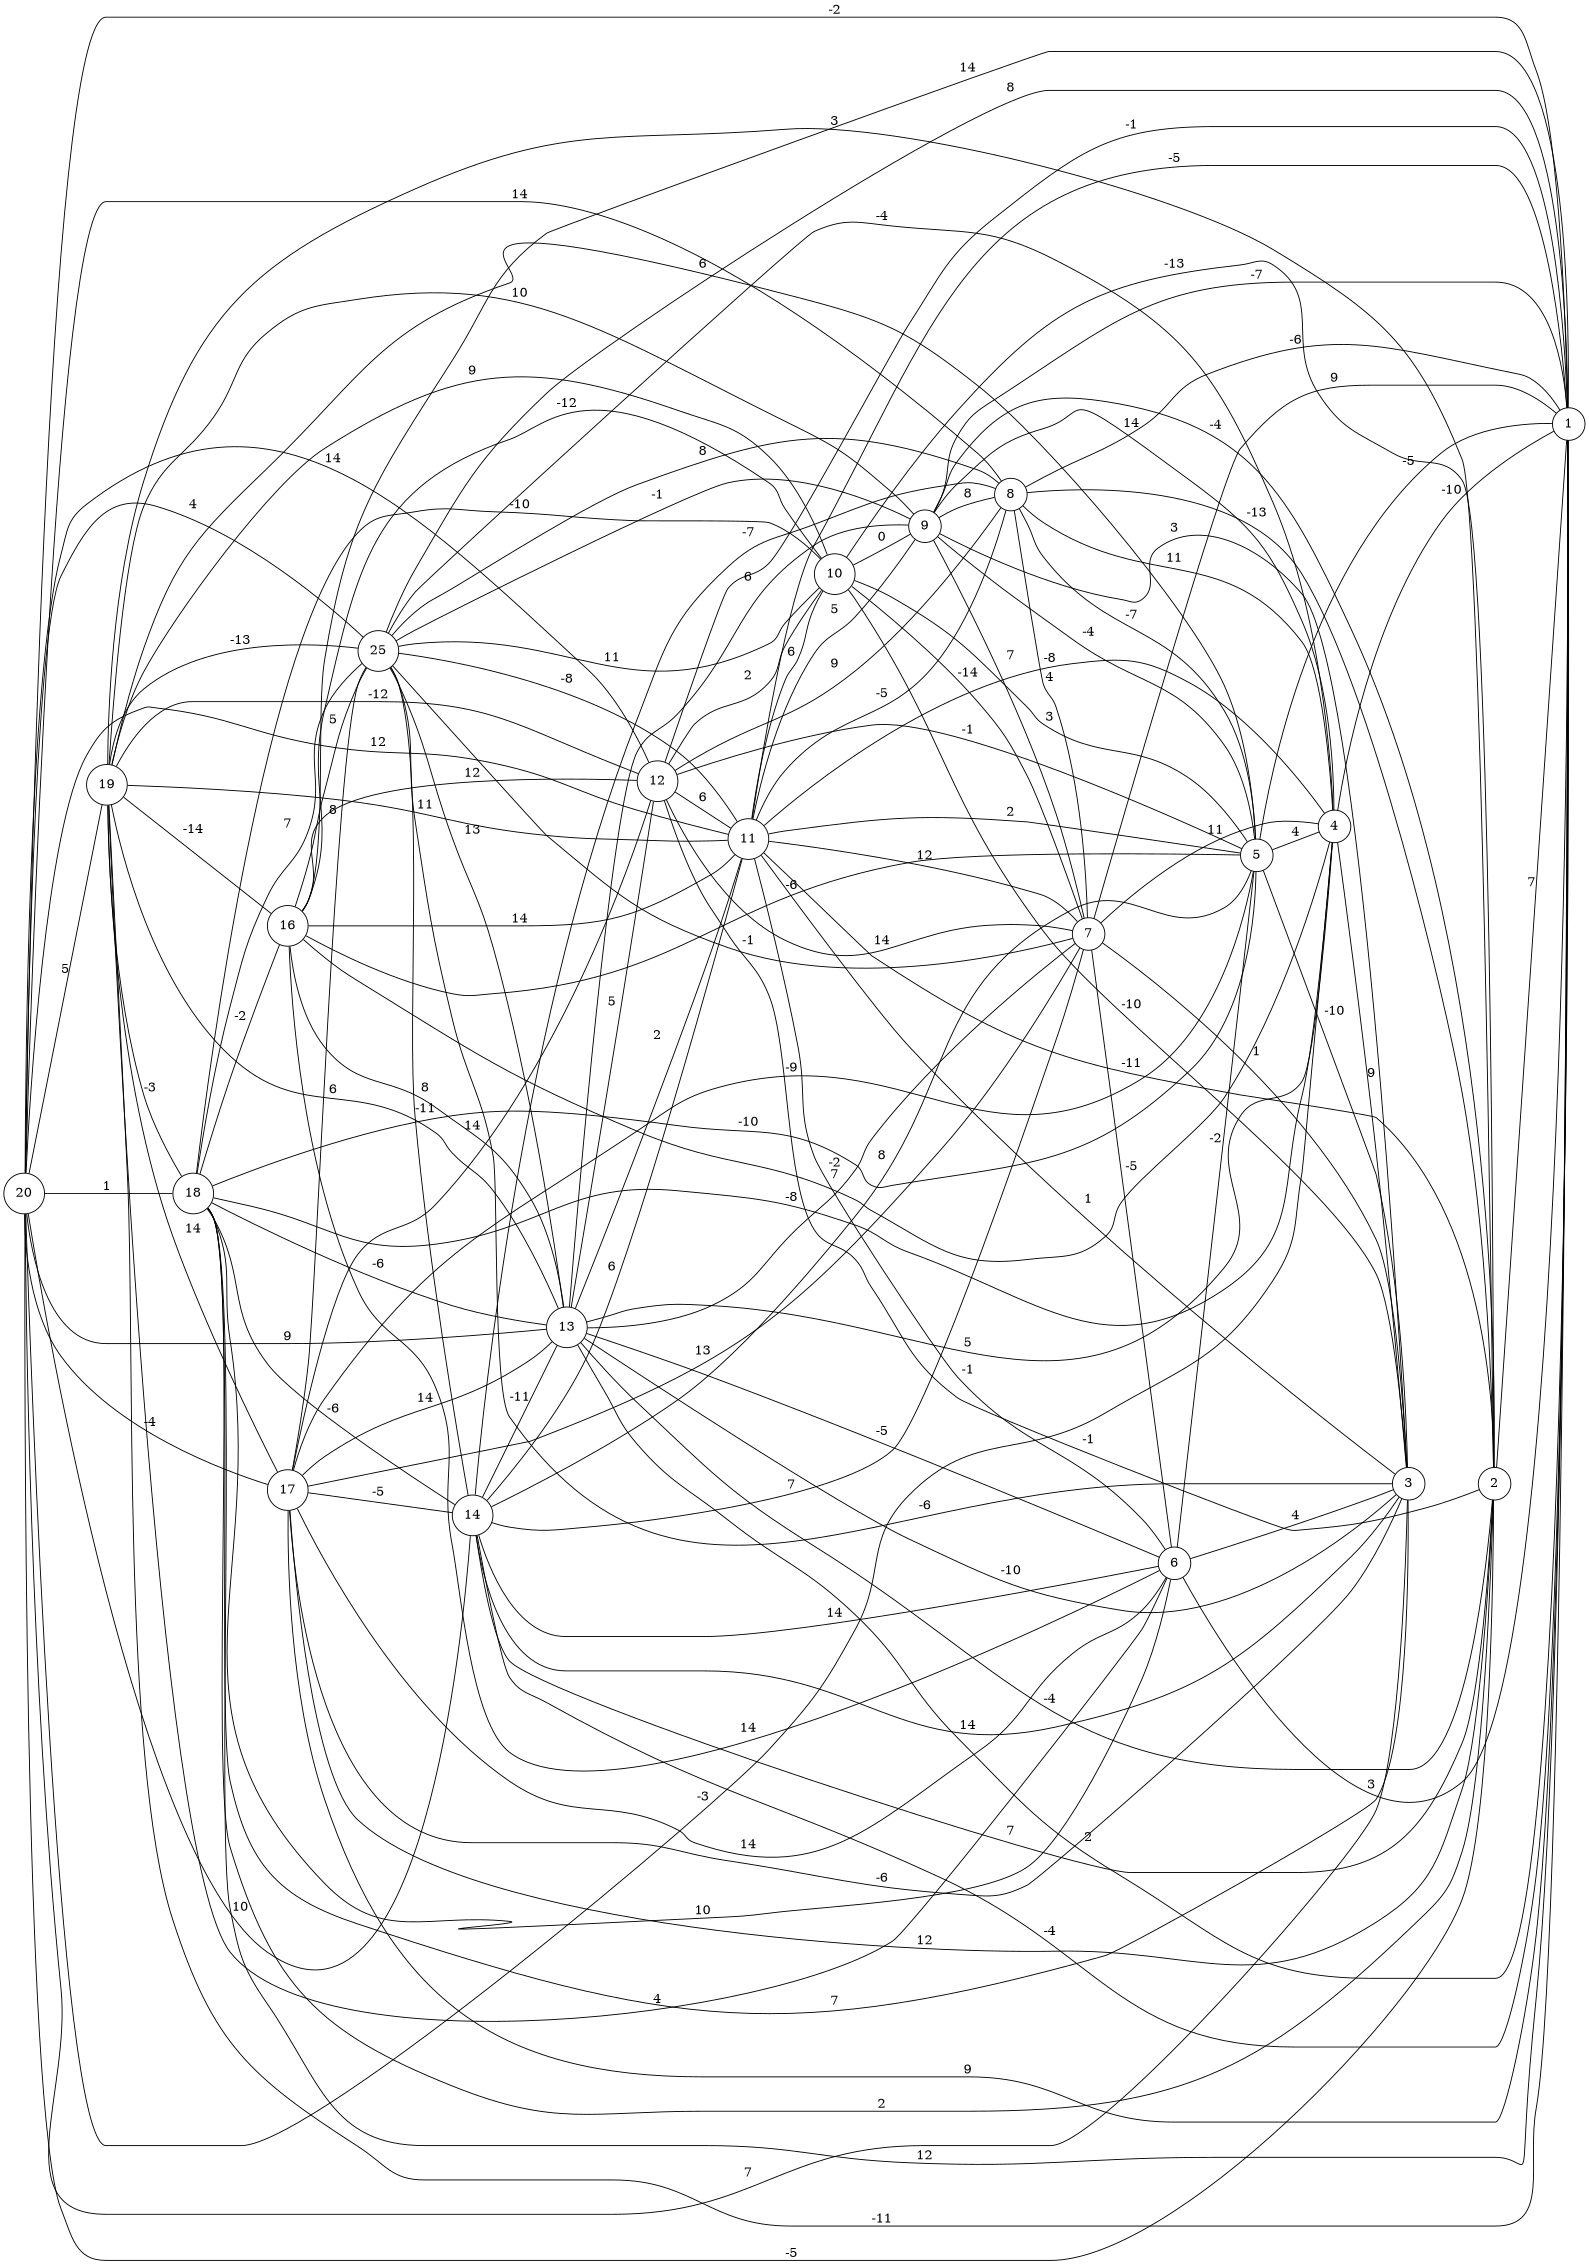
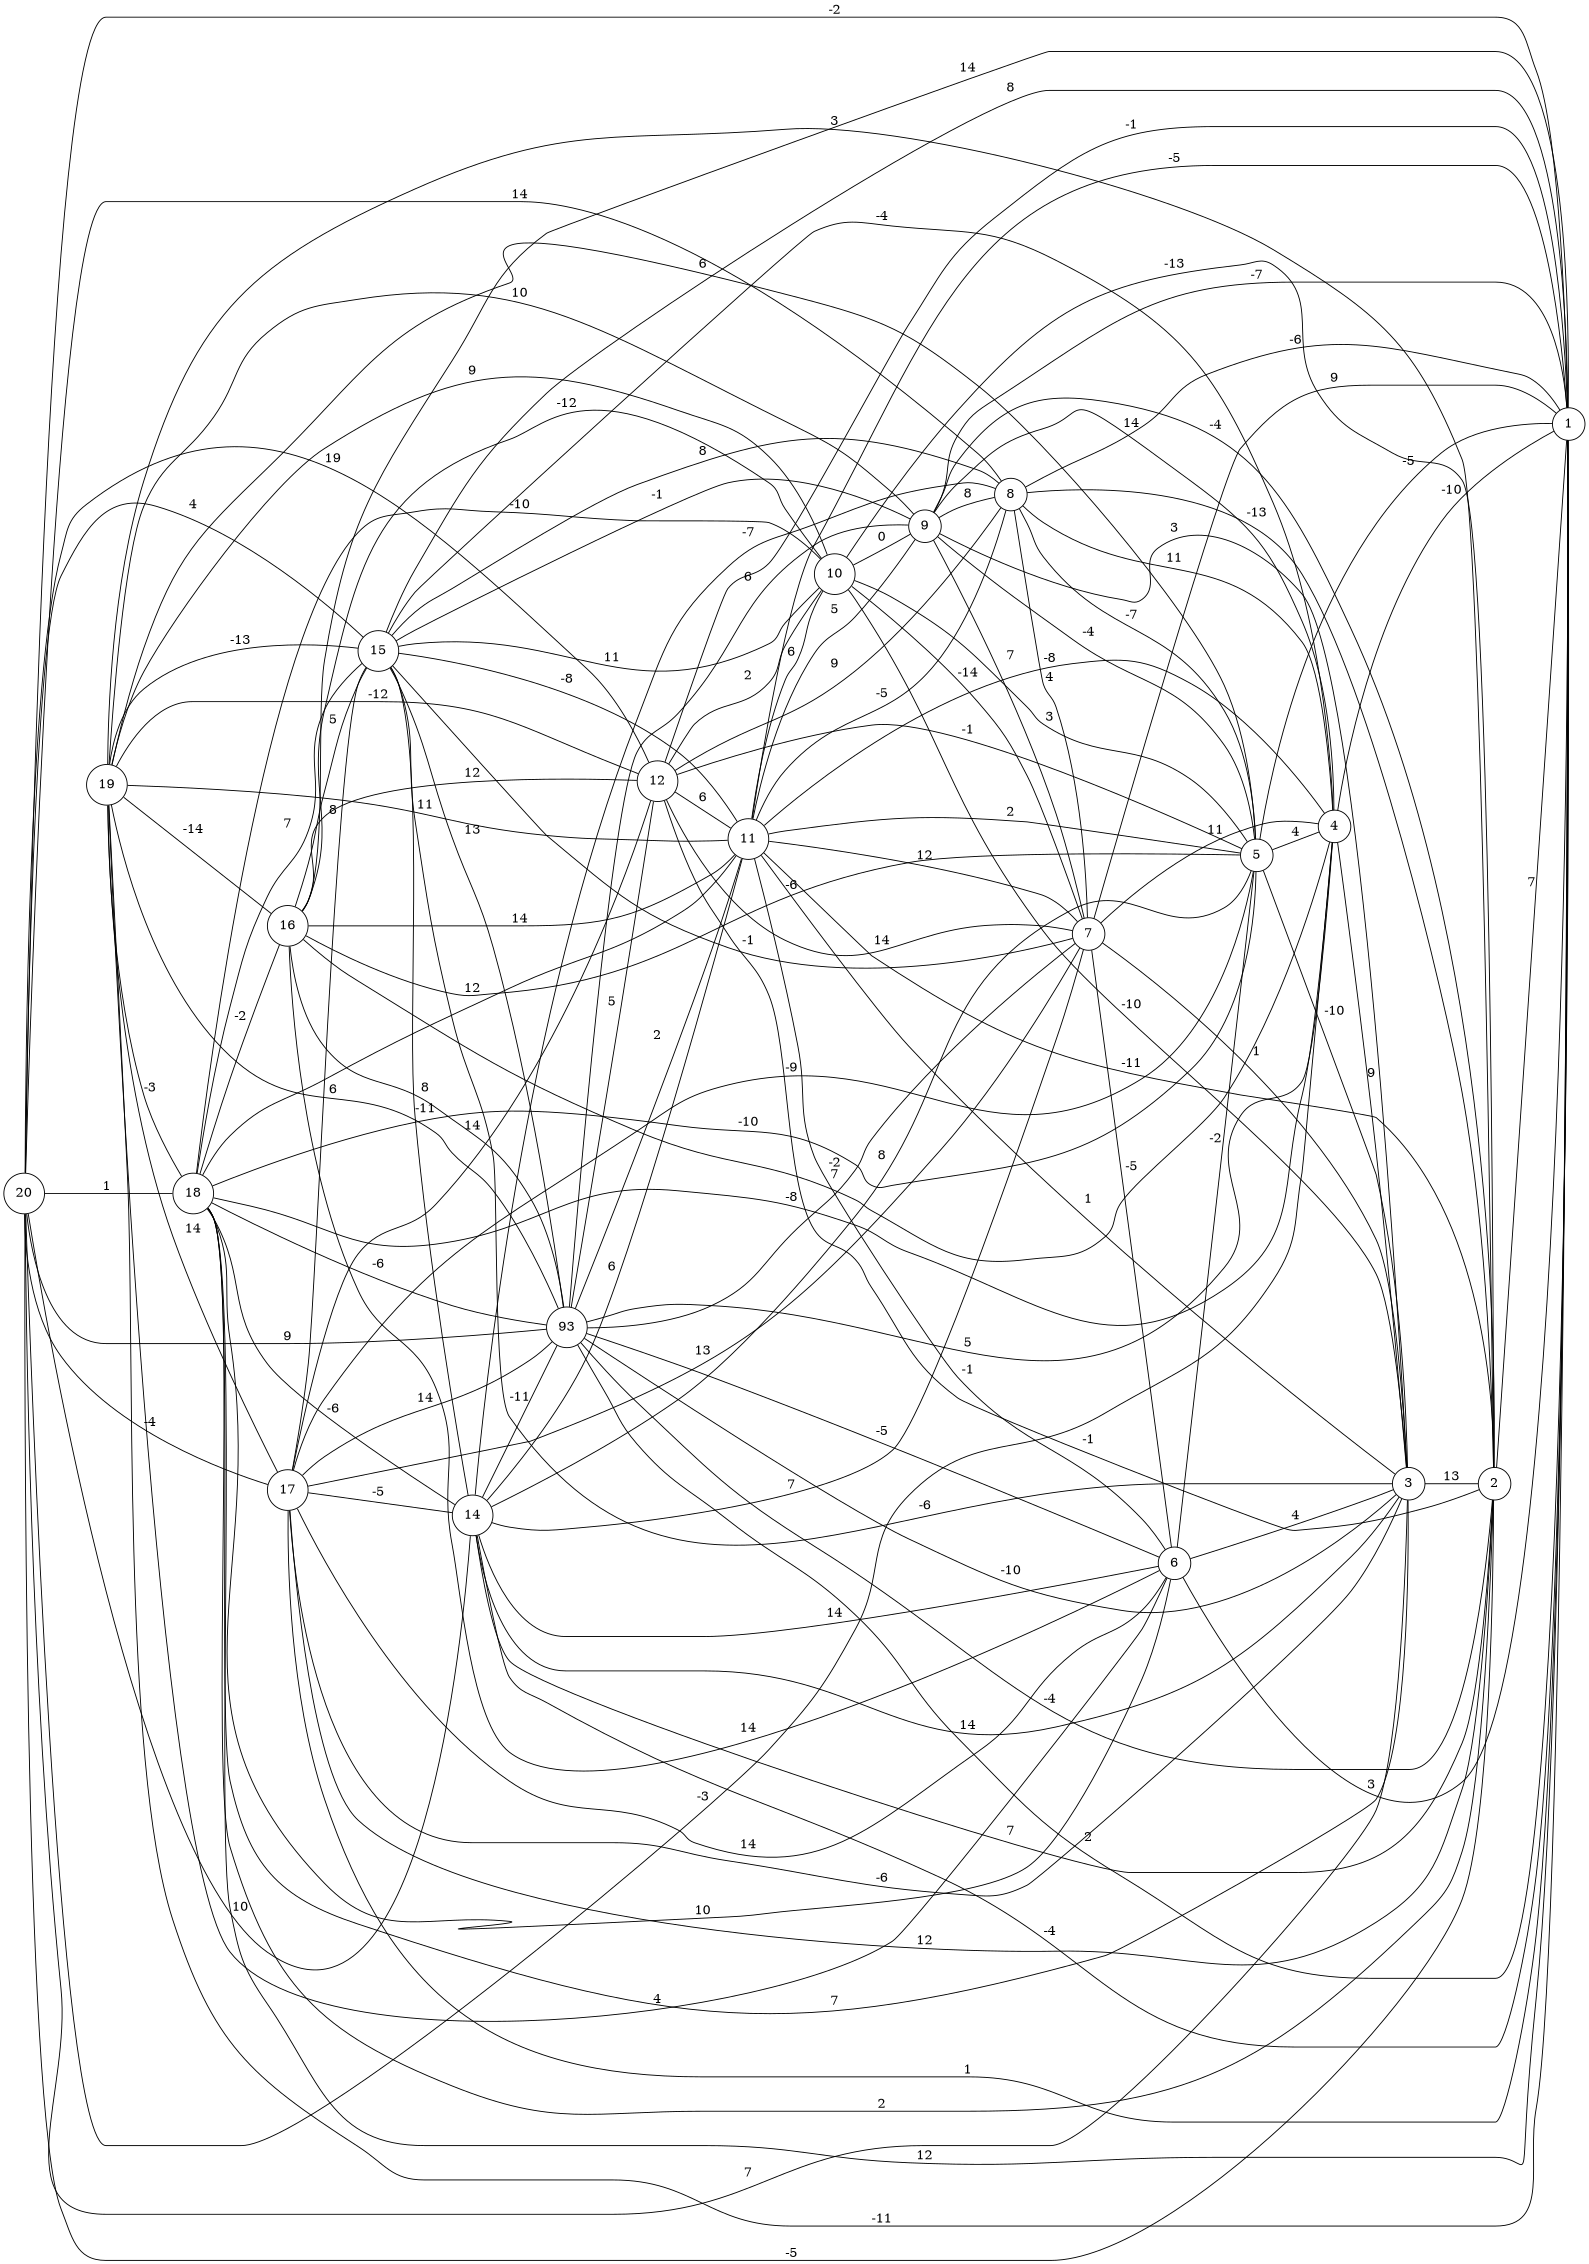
(333, 459) -> (333, 459)
(378, 651) -> (378, 651)
(194, 714) -> (465, 1009)
(66, 989) -> none
(567, 1327) -> (567, 1327)
none -> (1452, 1484)
(968, 2070) -> (968, 2070)
